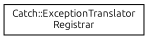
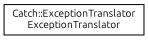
(74, 20) -> (74, 20)
